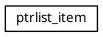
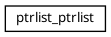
(51, 19) -> (55, 19)
